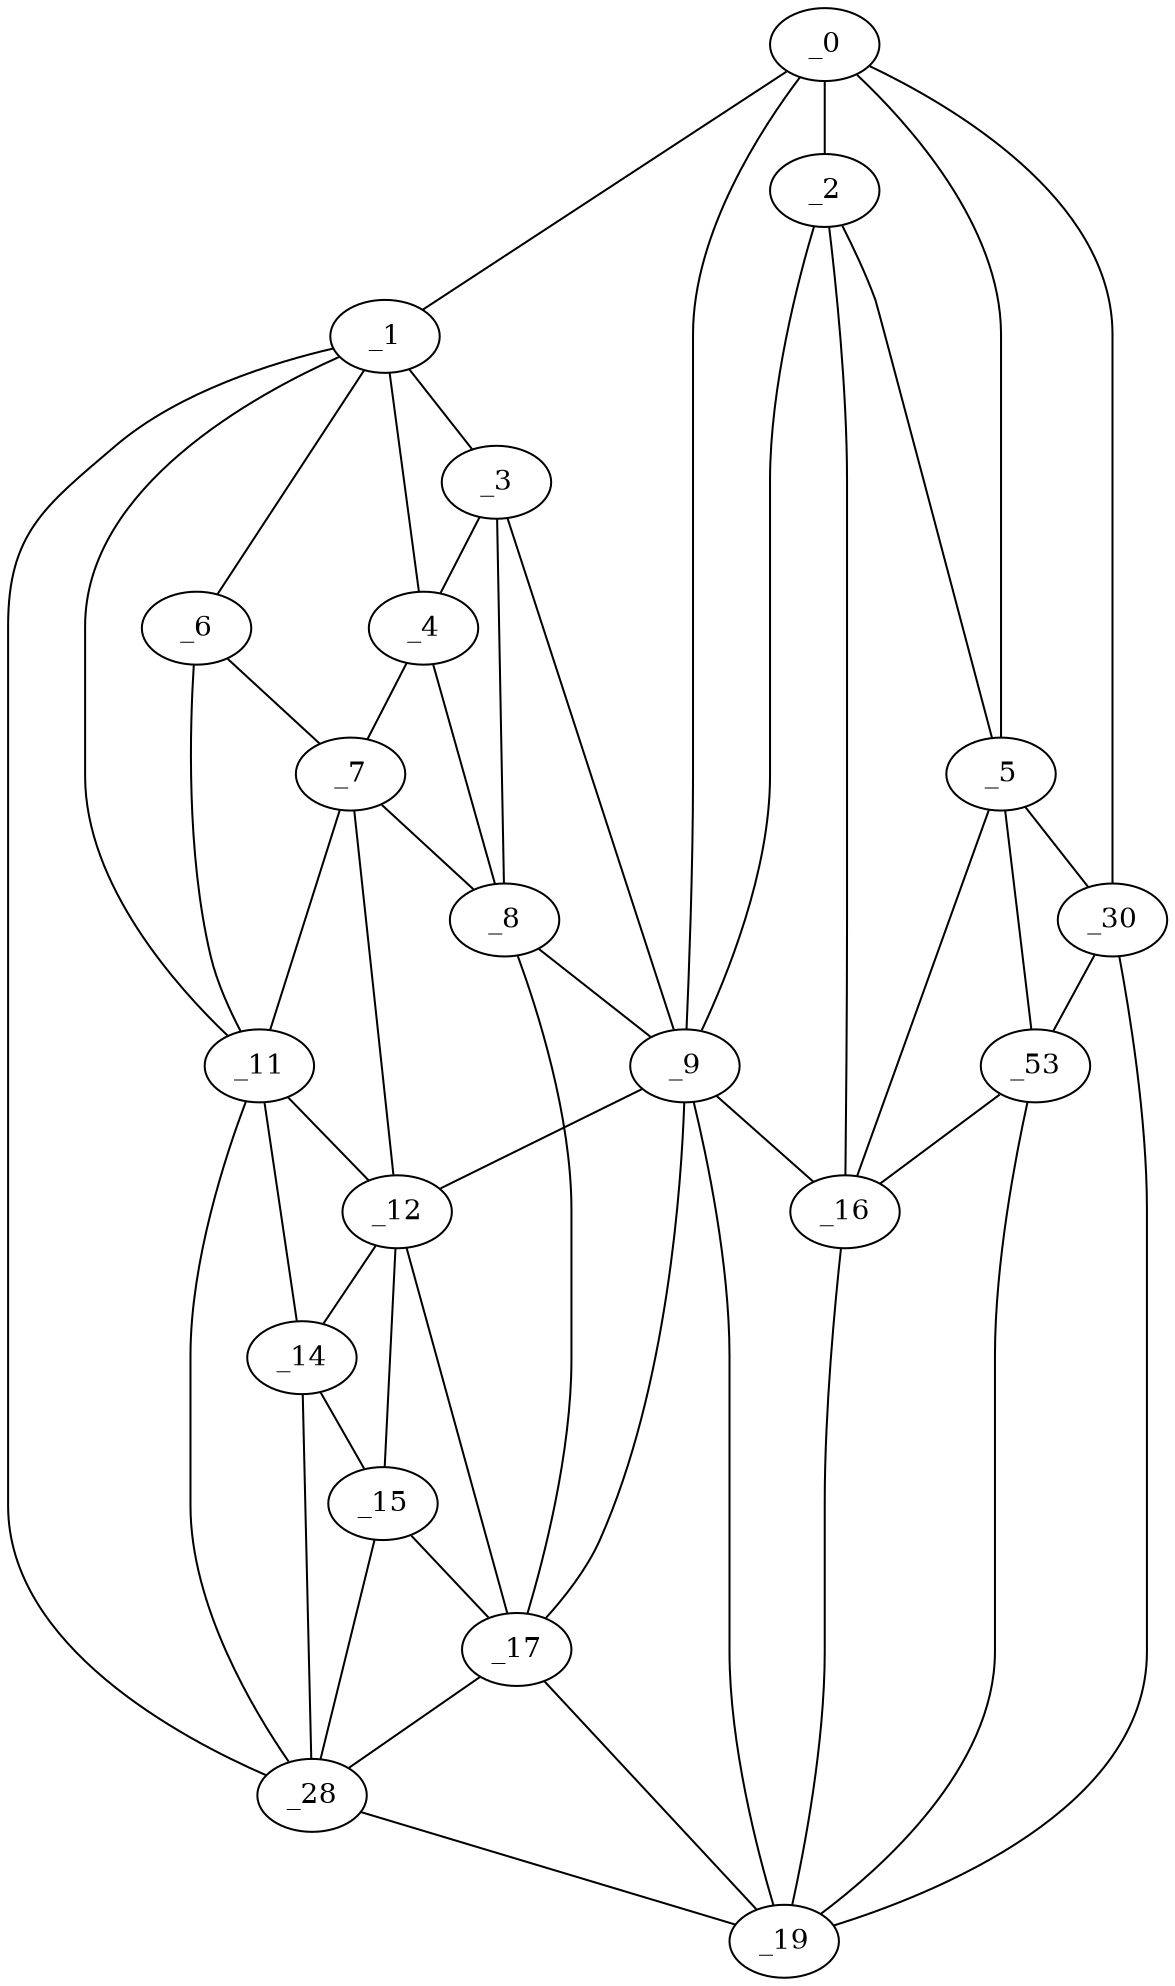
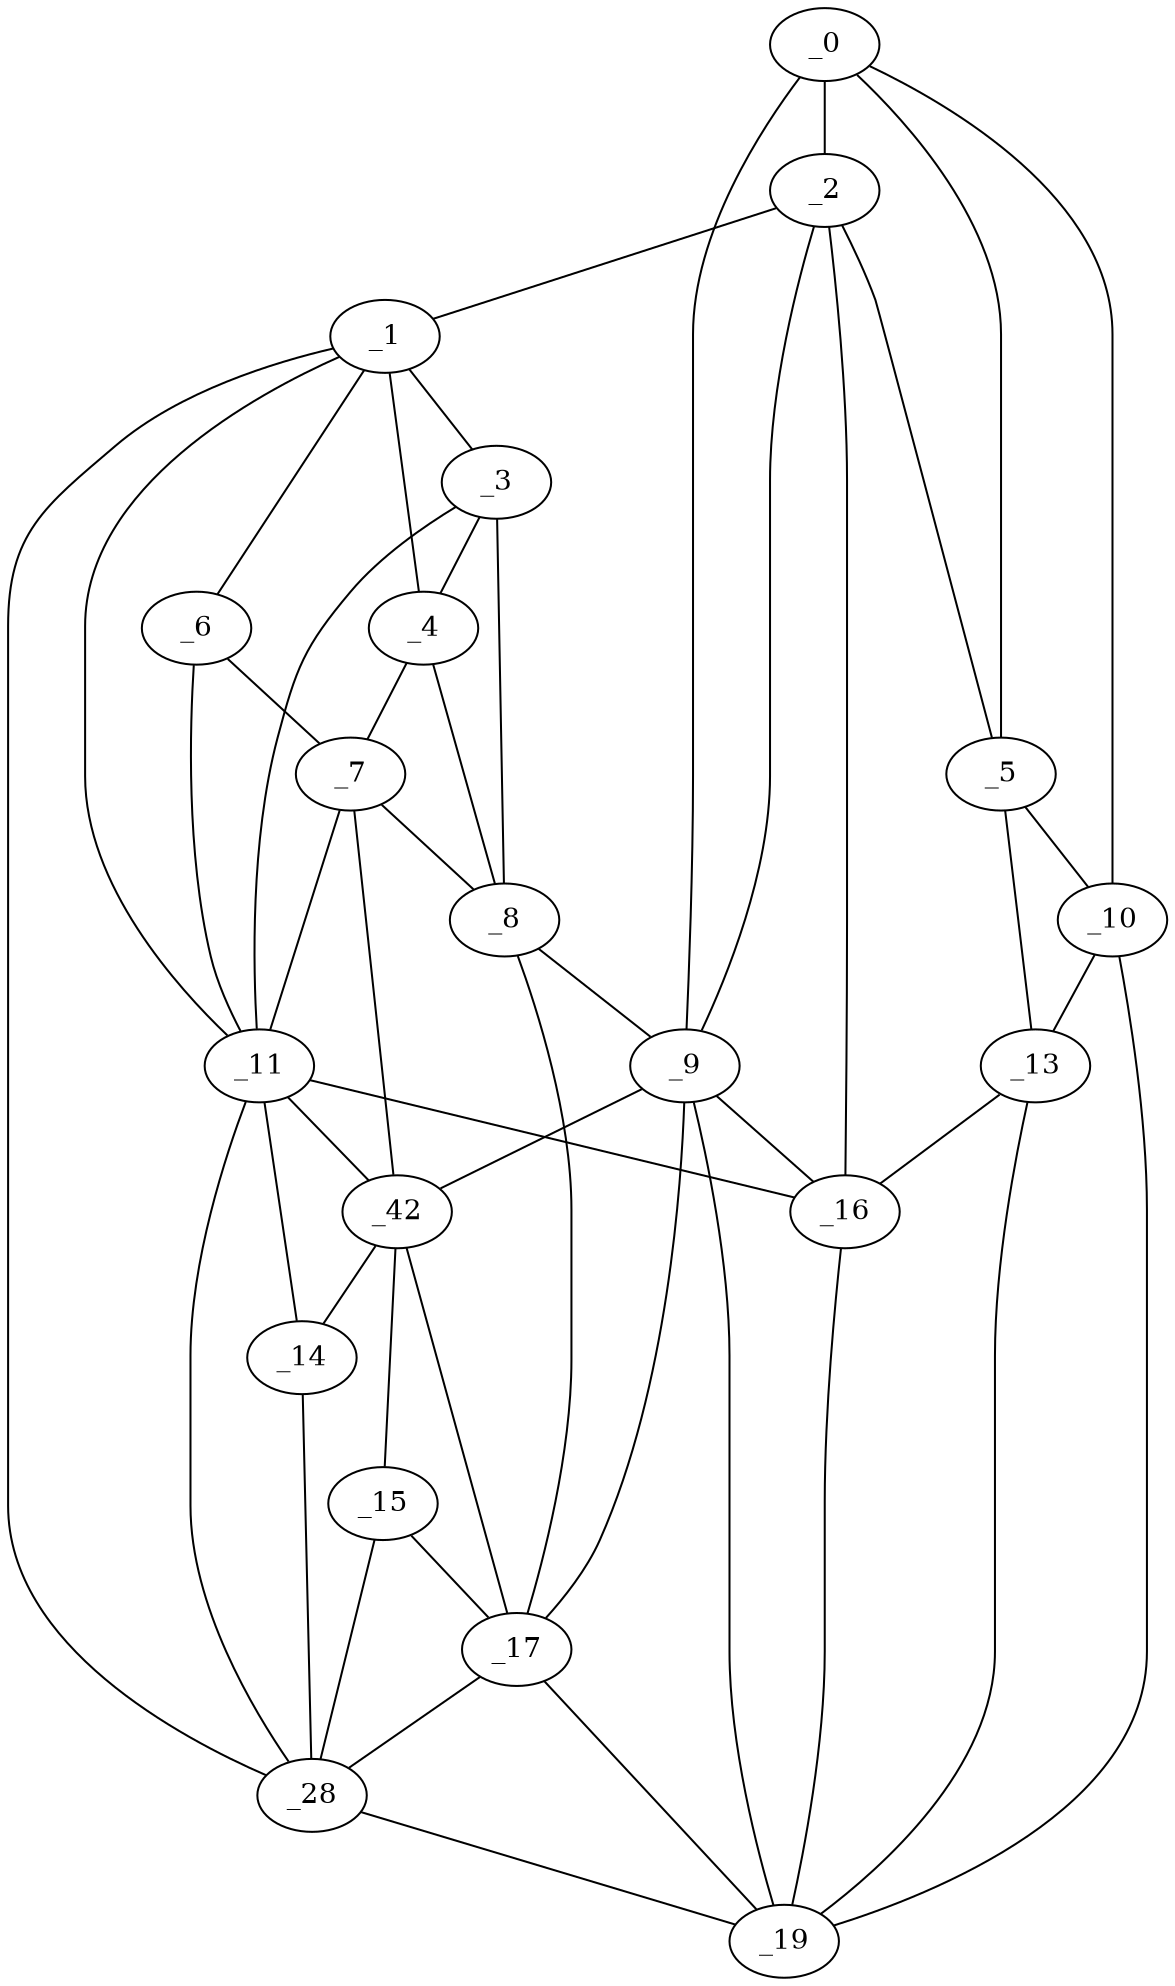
(605, 191) -> (605, 264)
(591, 774) -> (279, 734)
(1112, 920) -> (1112, 920)
(923, 993) -> (516, 1130)
(1035, 1066) -> (1035, 1066)
(397, 1212) -> (397, 1212)
(343, 1431) -> none
